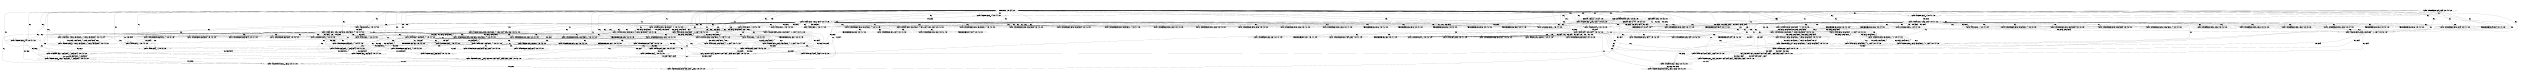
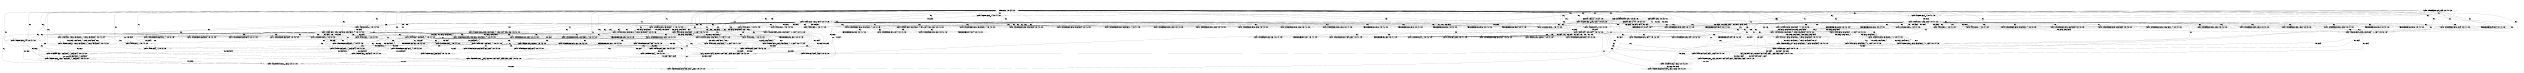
none -> (1944, 27)
